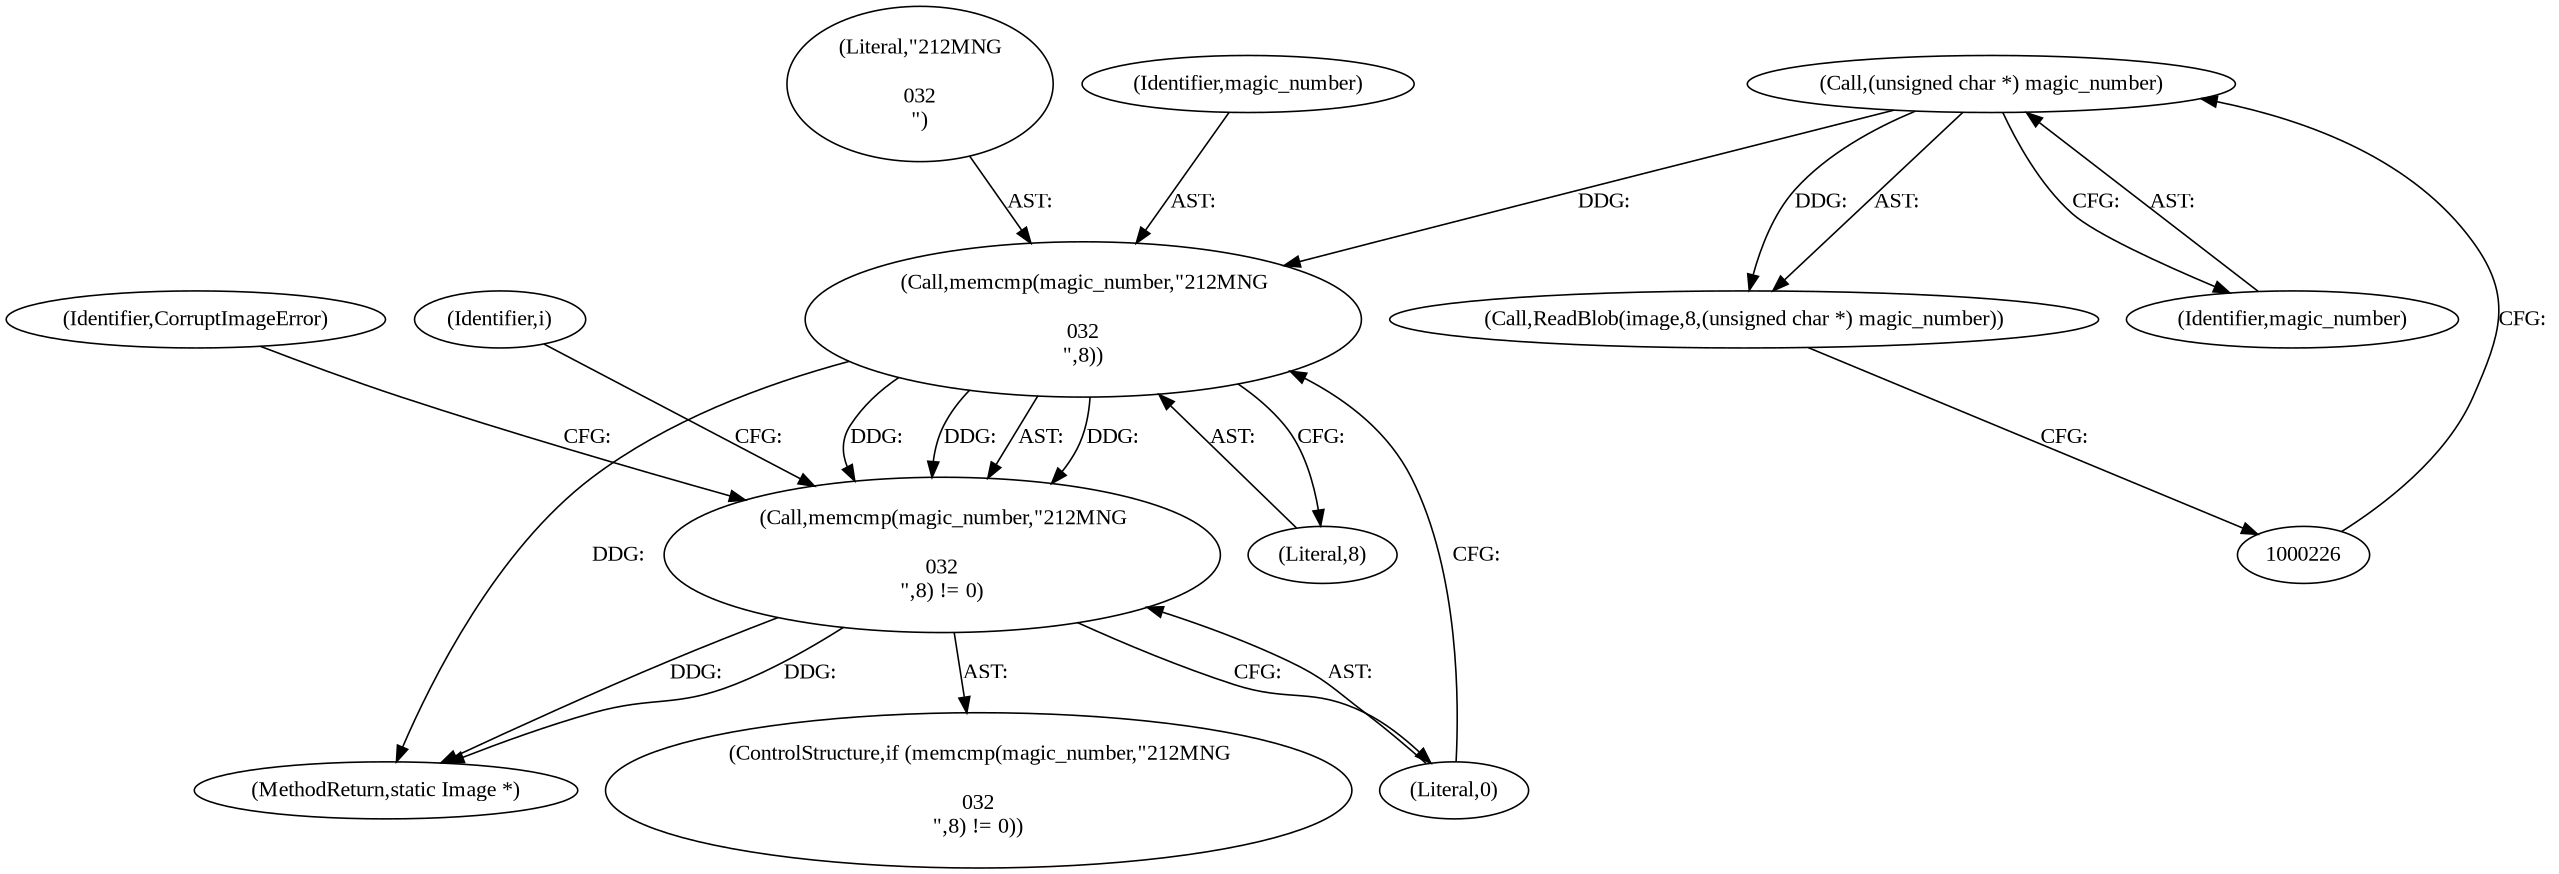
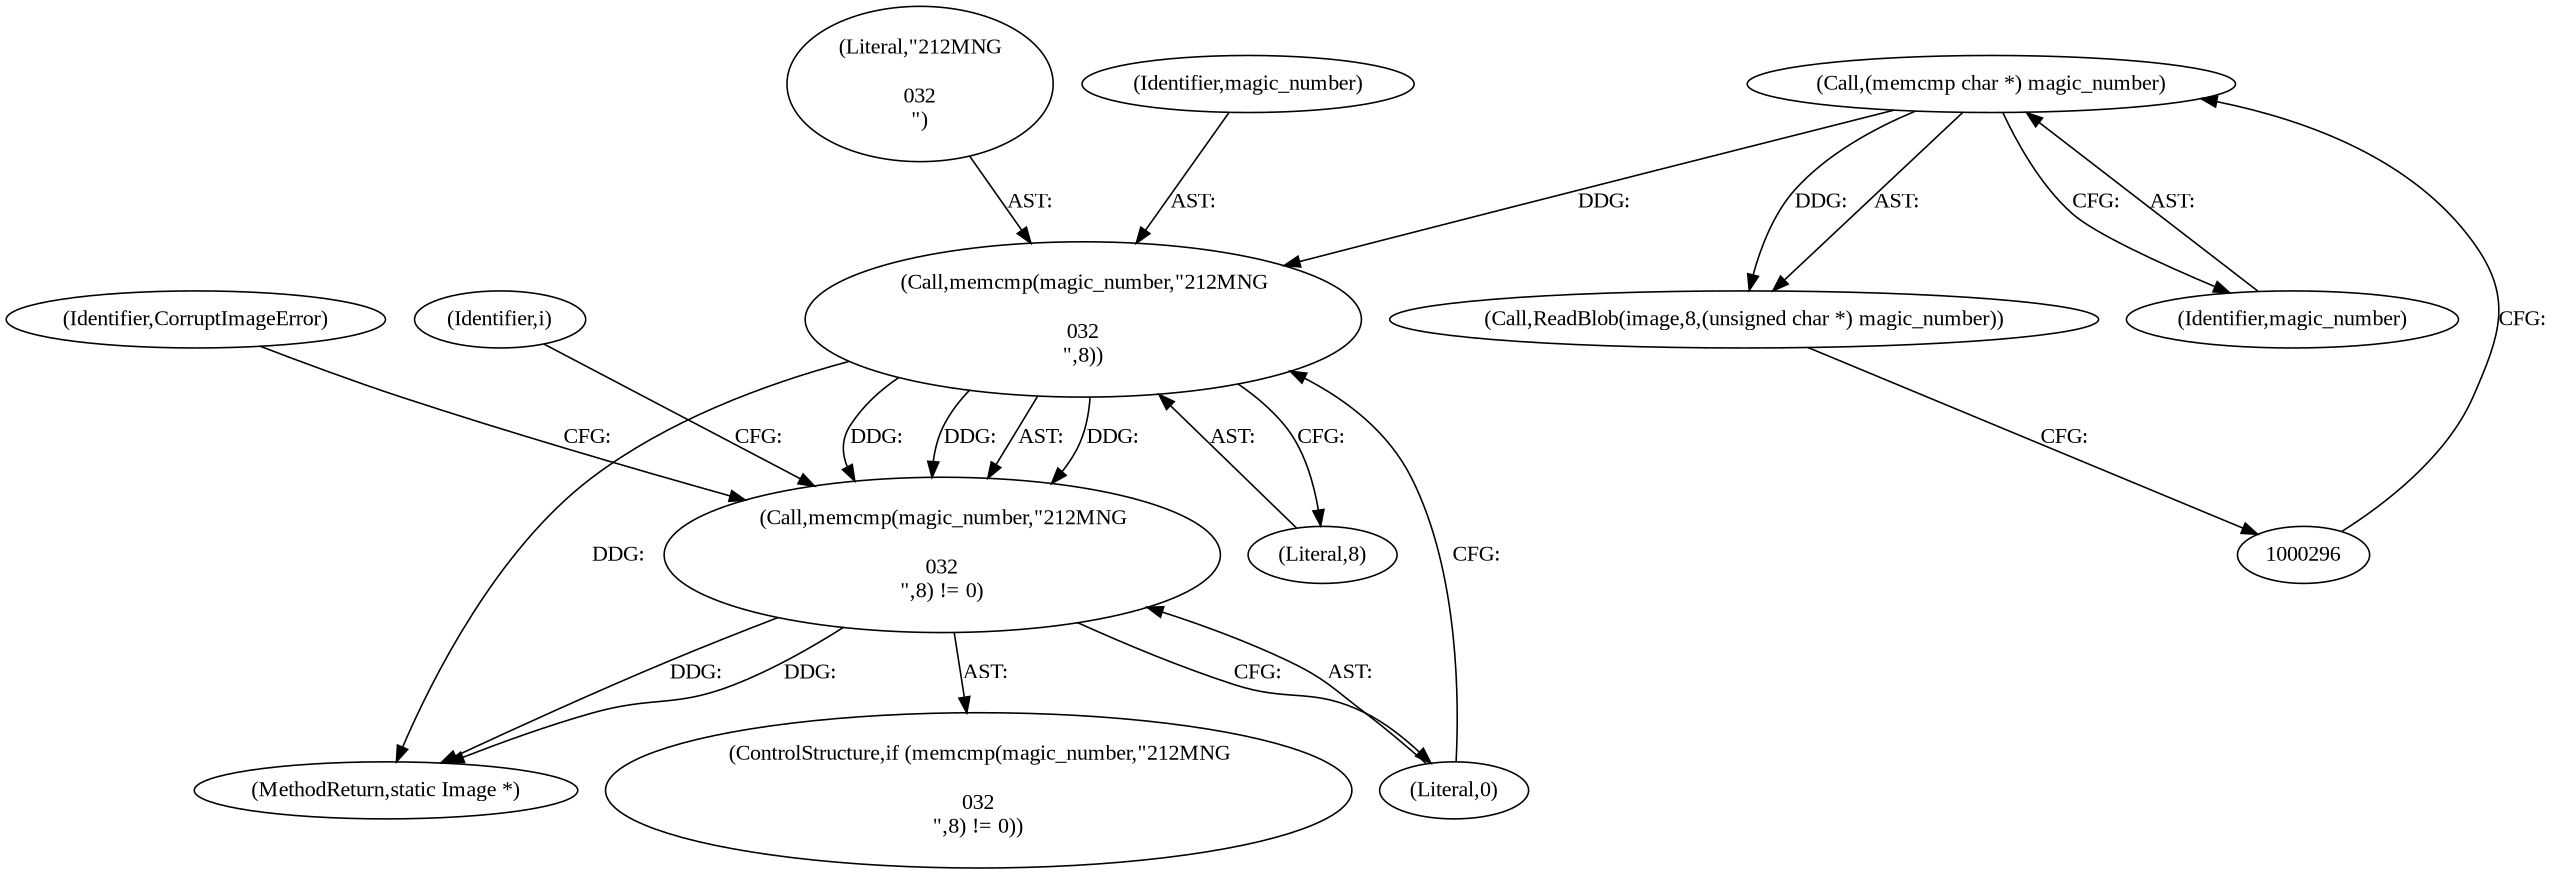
(1991, 84) -> (1991, 84)
(2304, 555) -> (2304, 555)
